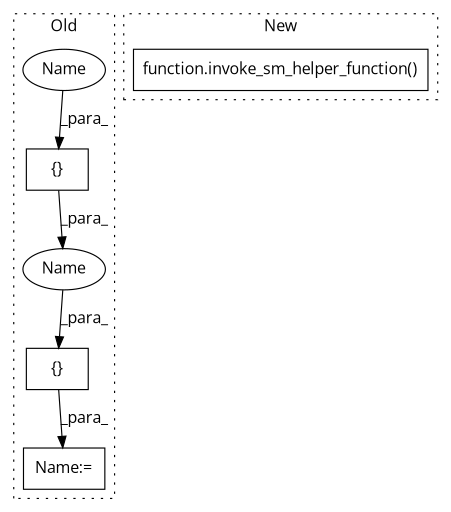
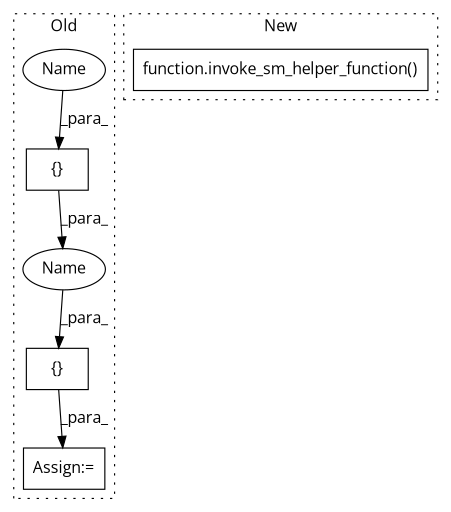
(64, 469) -> (64, 469)
